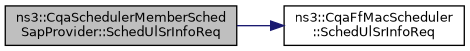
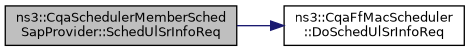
(374, 26) -> (374, 26)
